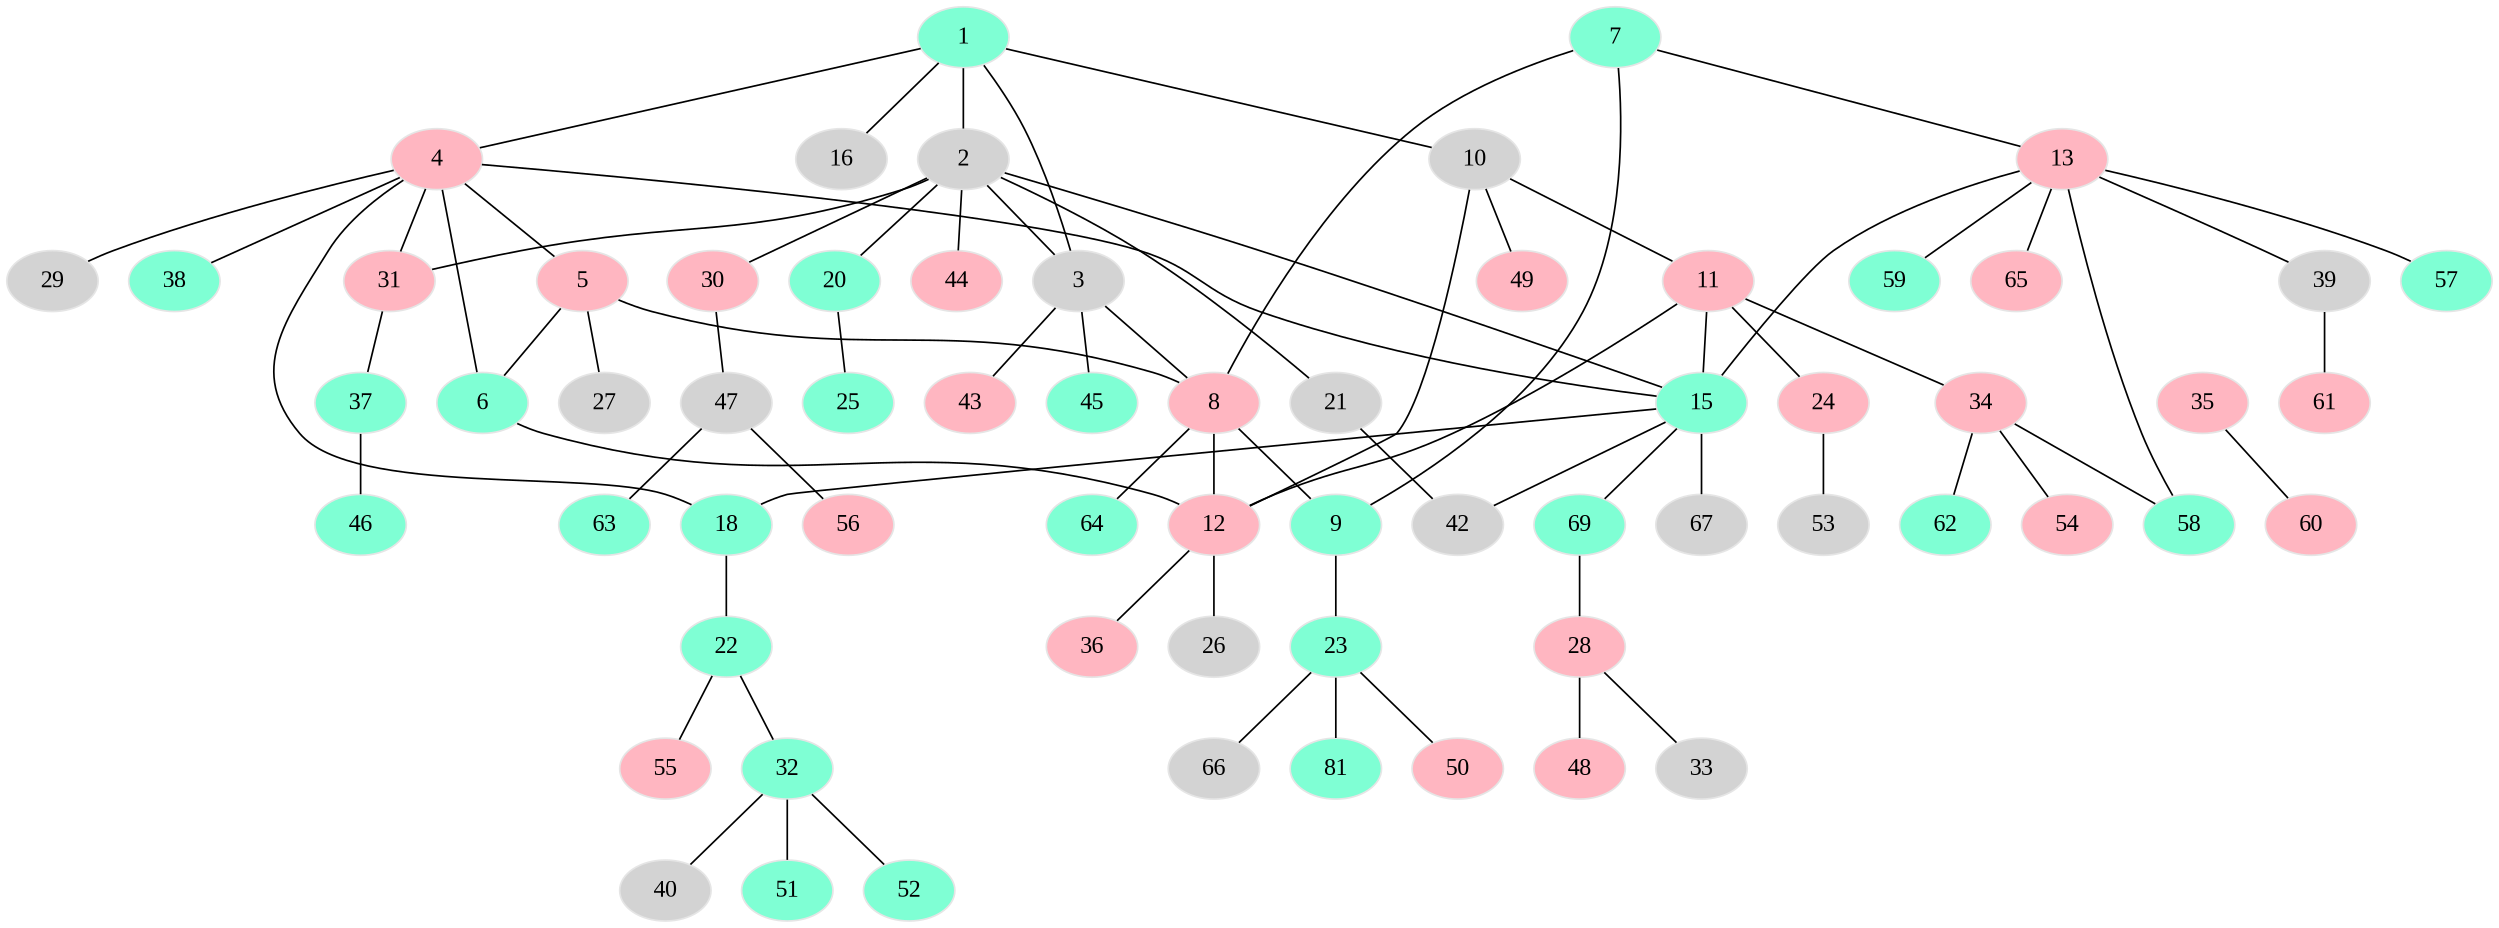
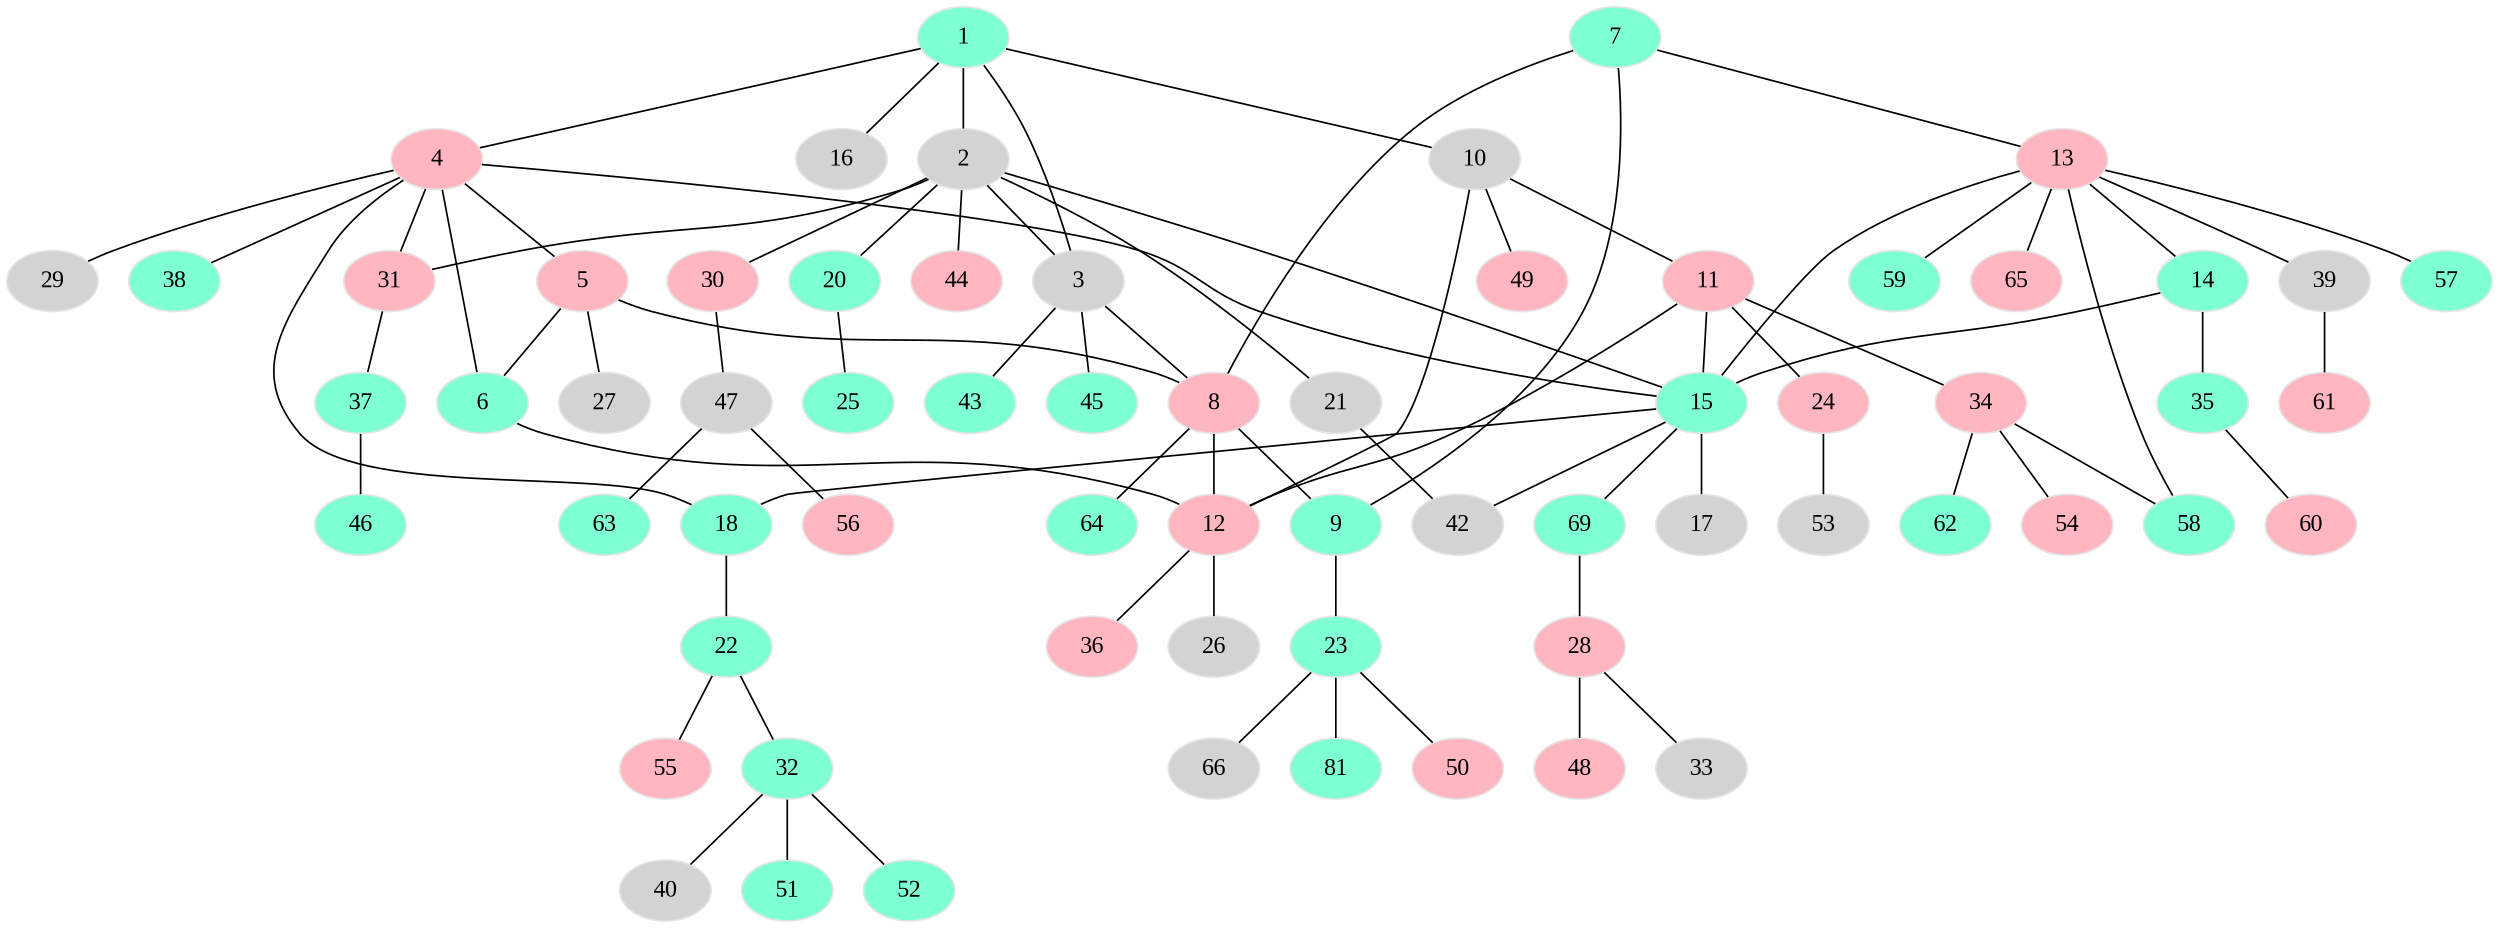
none -> (2203, 281)
(970, 403) -> (970, 403)
(2203, 403) -> (2203, 403)
(1702, 525) -> (1702, 525)
